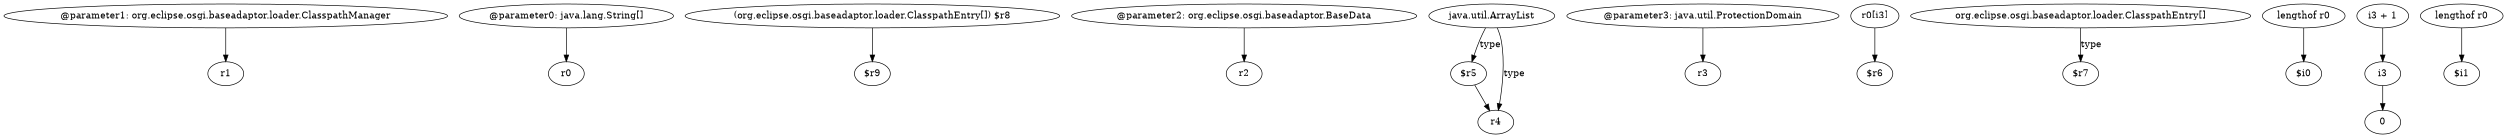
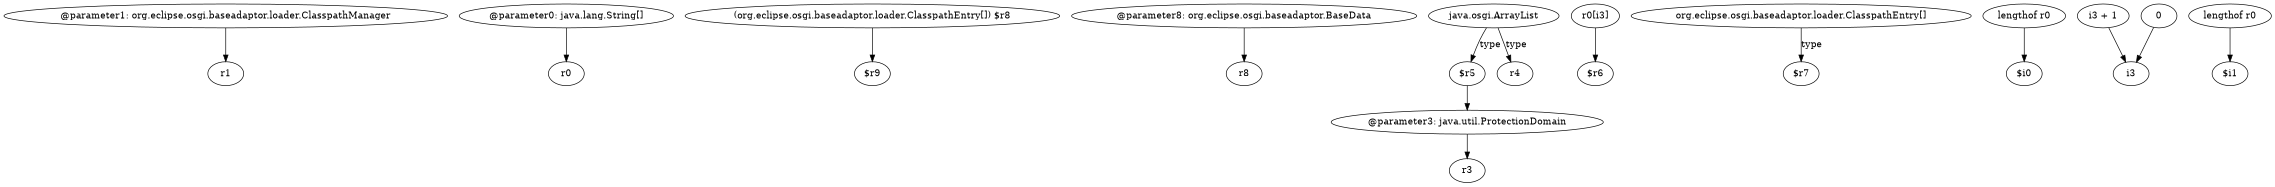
(1244, 16) -> (1244, 16)
(1492, 16) -> (1494, 16)
(1244, 74) -> (1244, 74)
(1481, 95) -> (1467, 95)
(2383, 95) -> (2147, 42)
